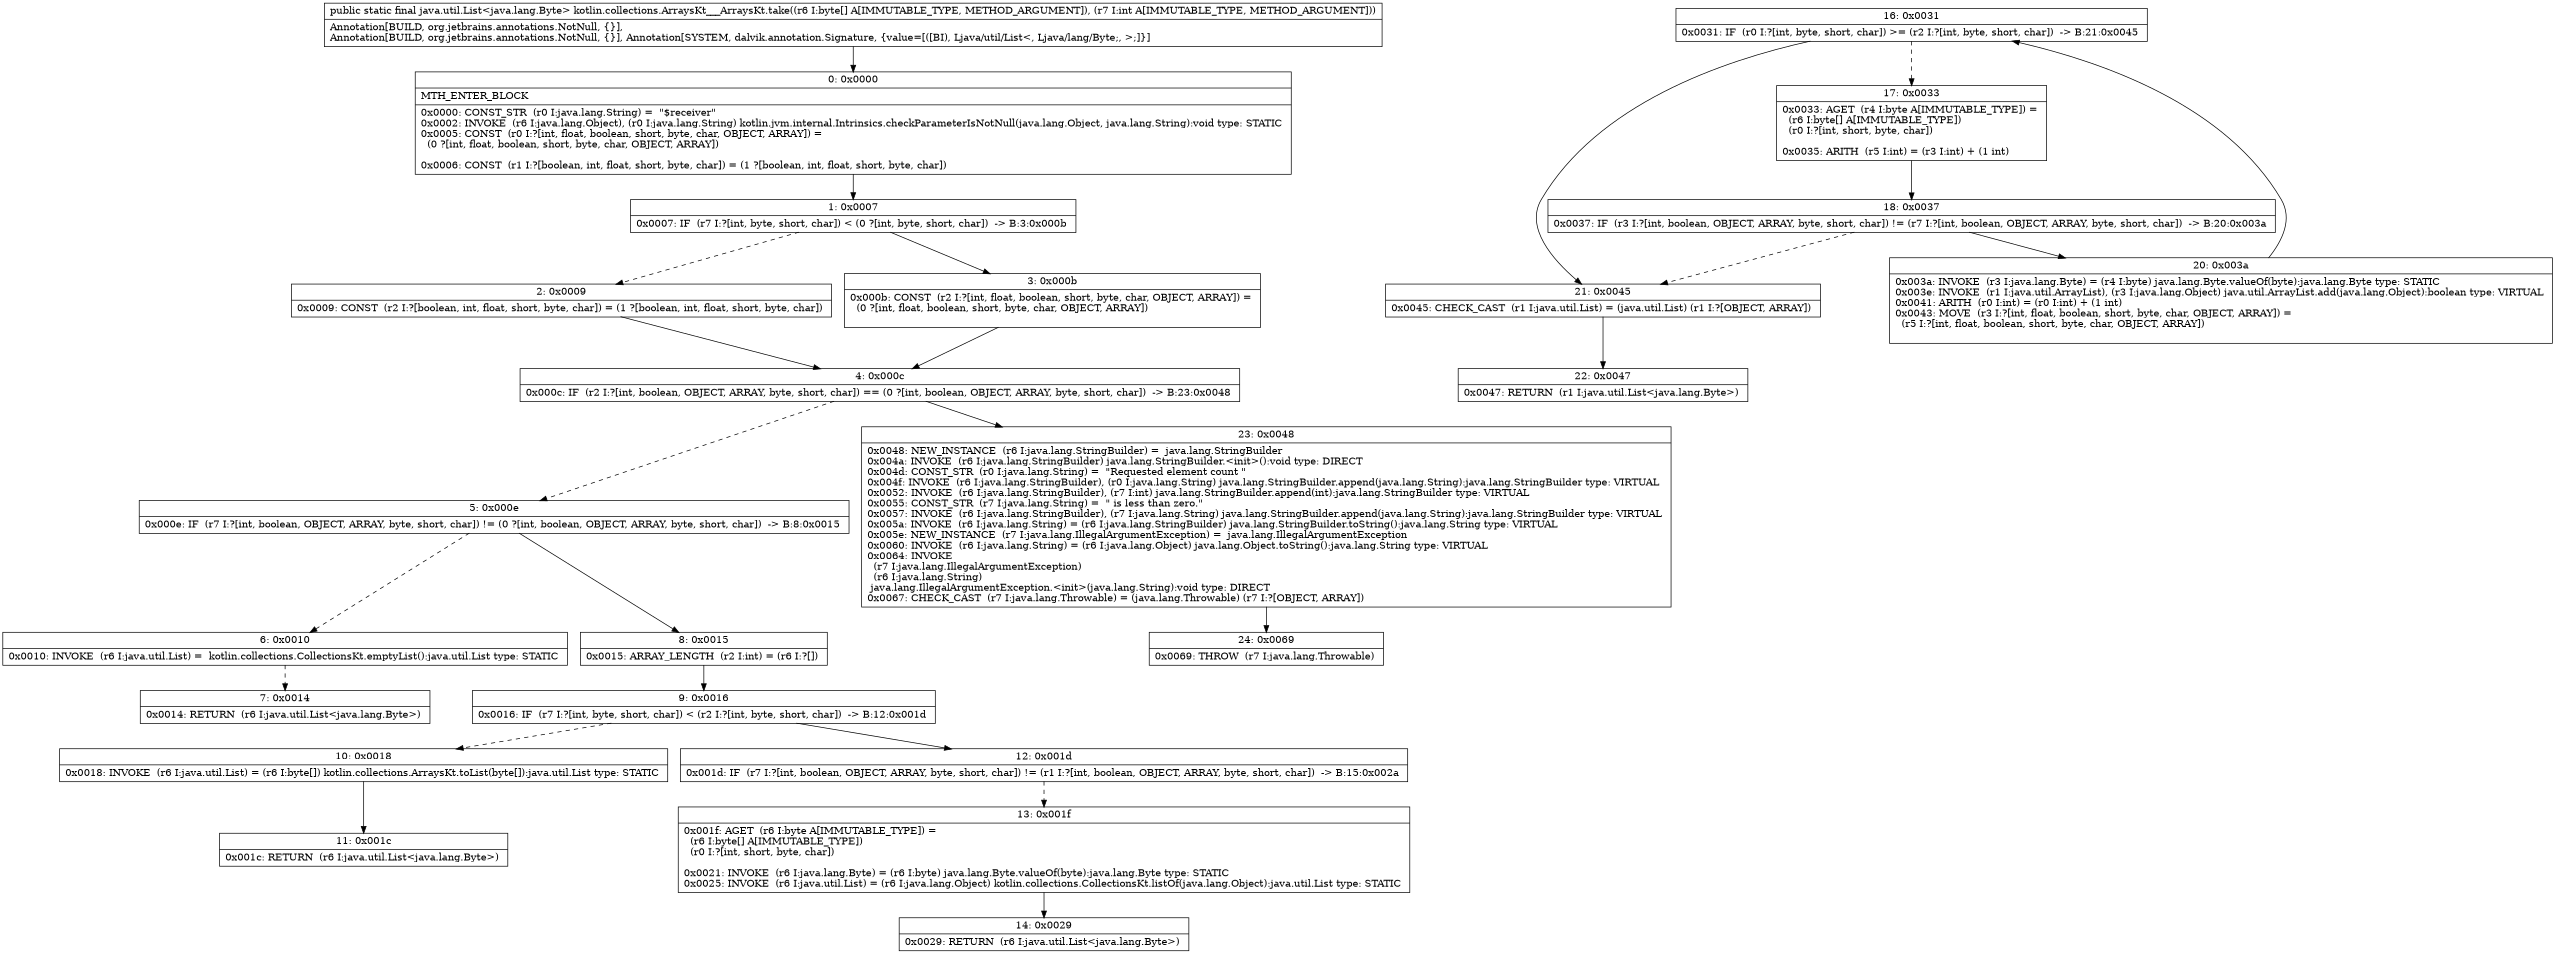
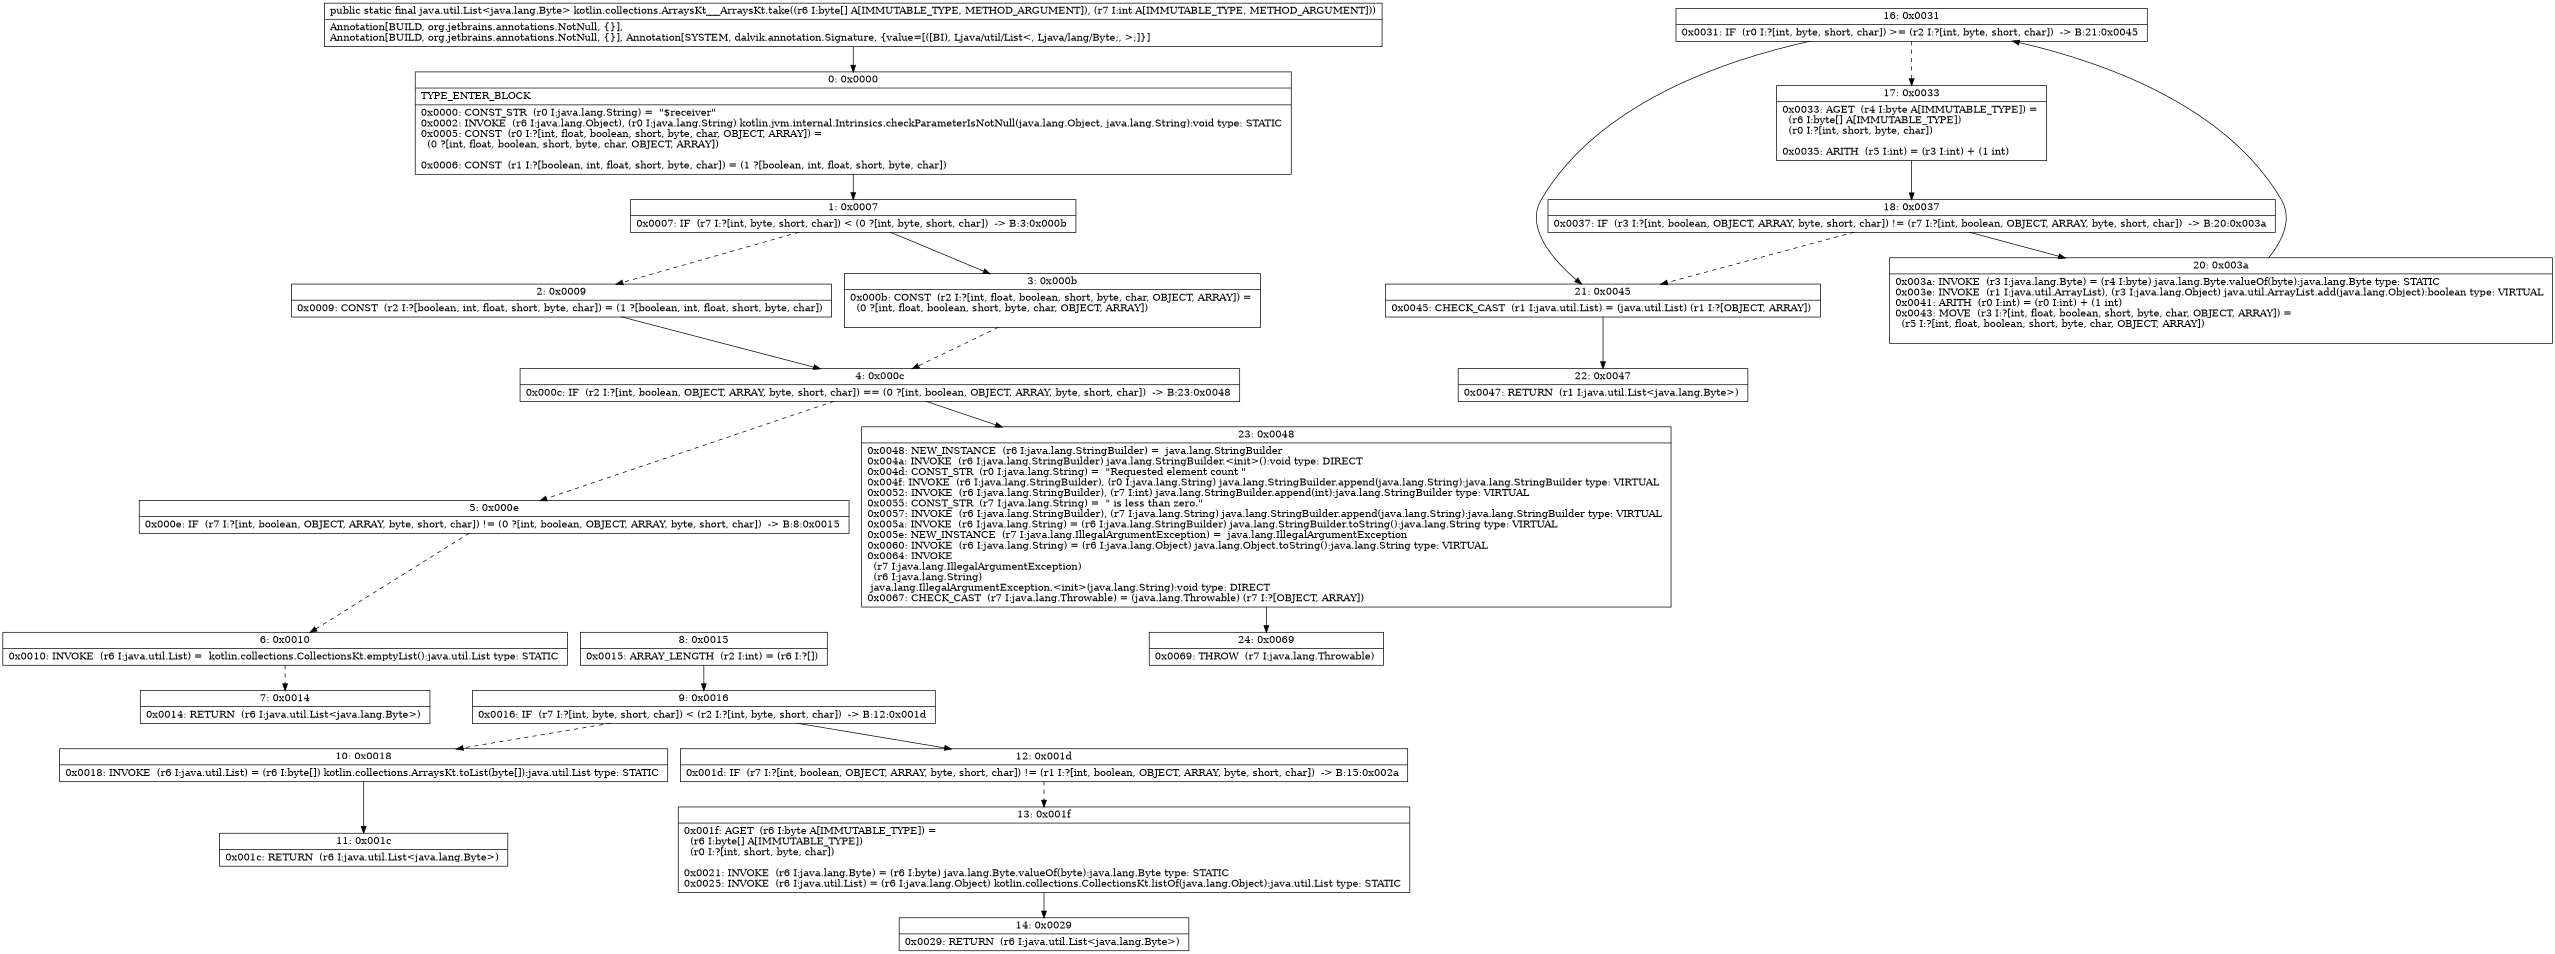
(475, 96) -> (476, 96)
(959, 346) -> (959, 346)
(596, 581) -> none
